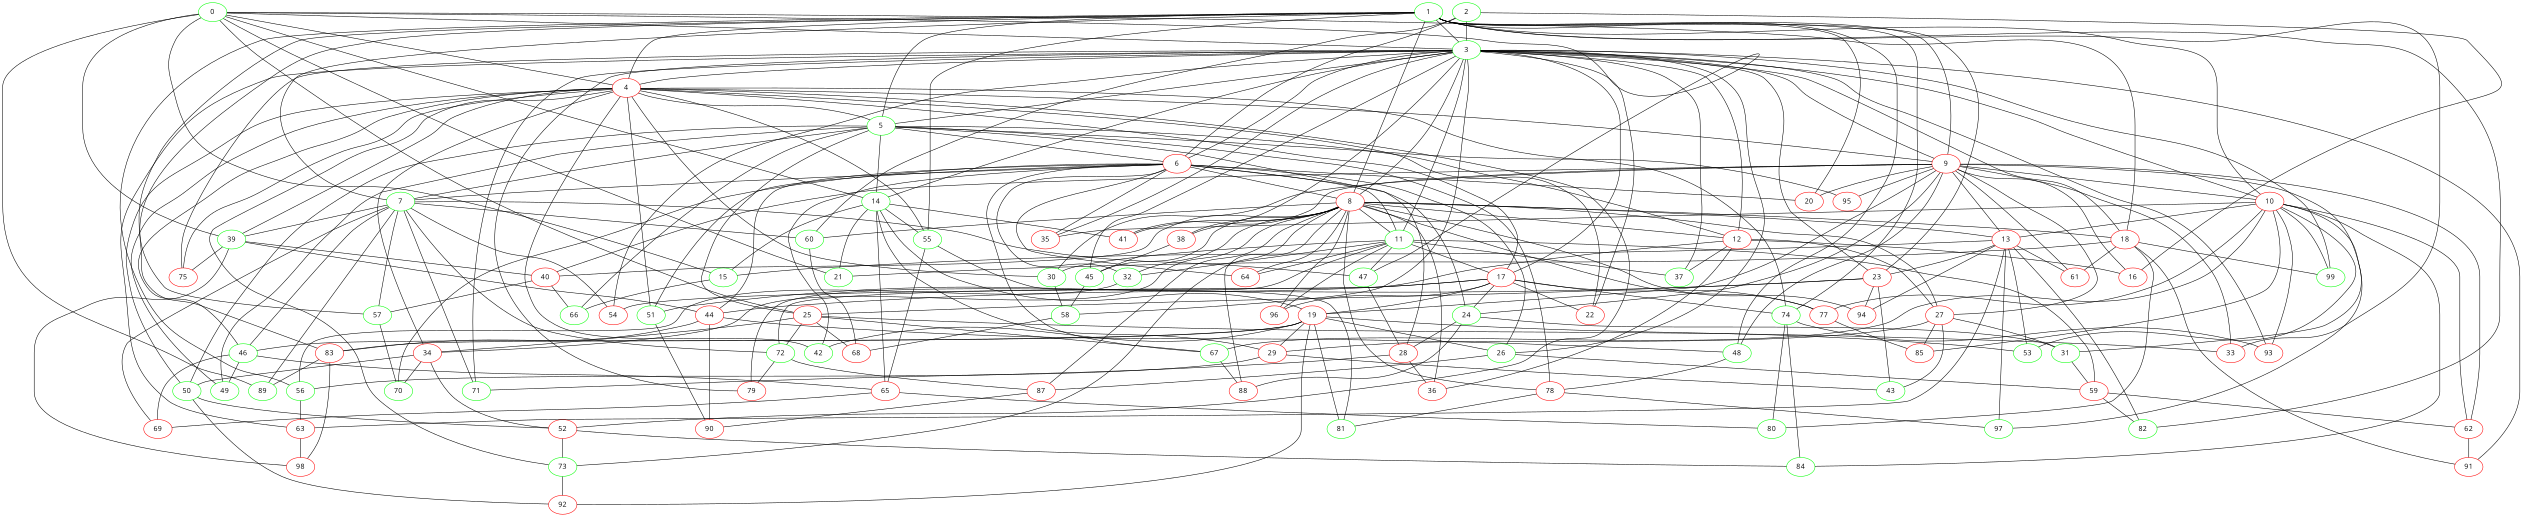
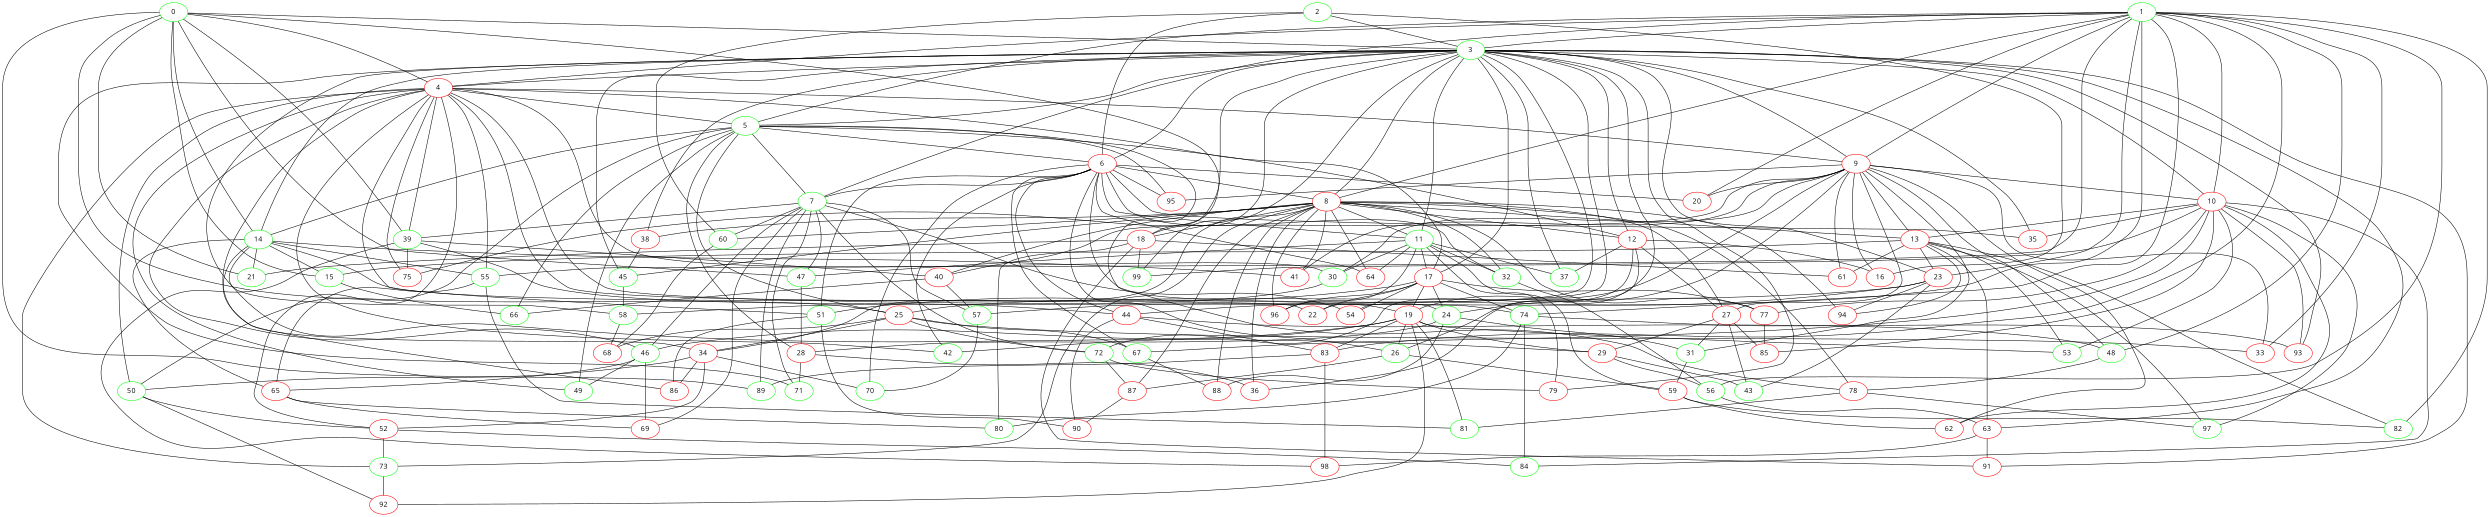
none -> (1137, 183)
none -> (674, 391)
(2469, 448) -> (1987, 448)
